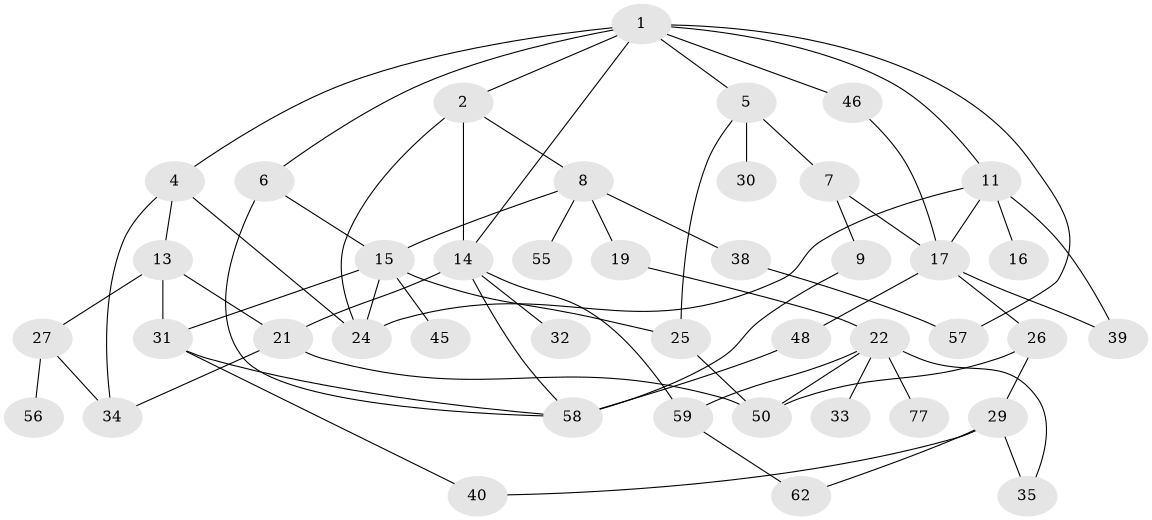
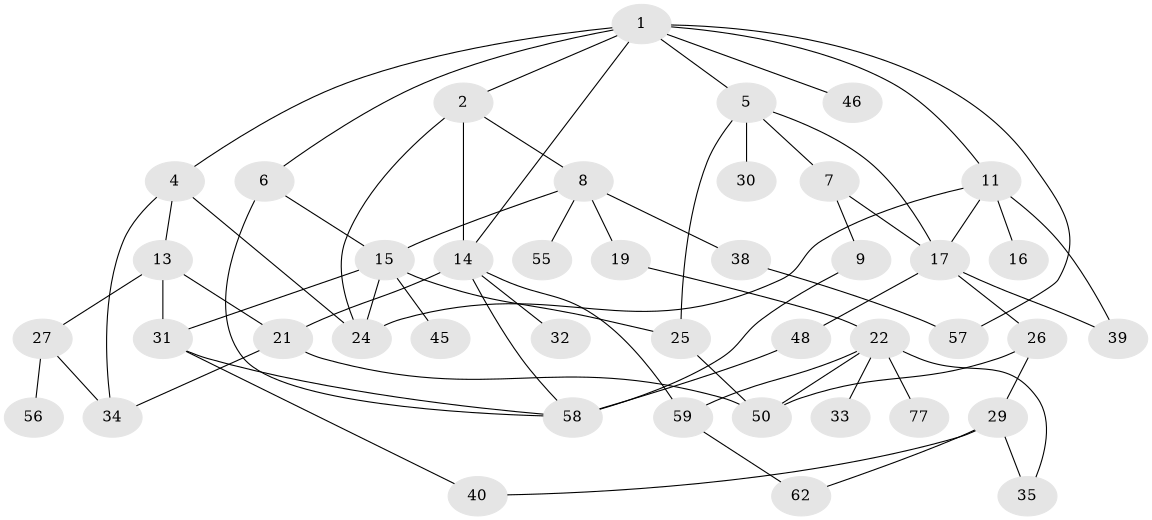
(912, 175) -> (866, 159)
